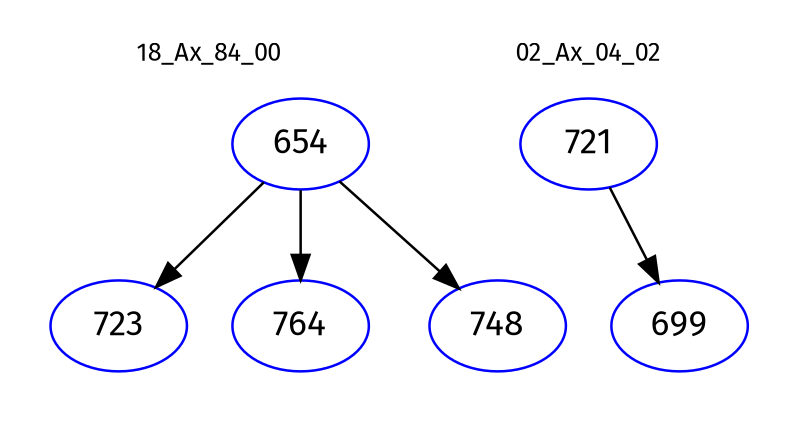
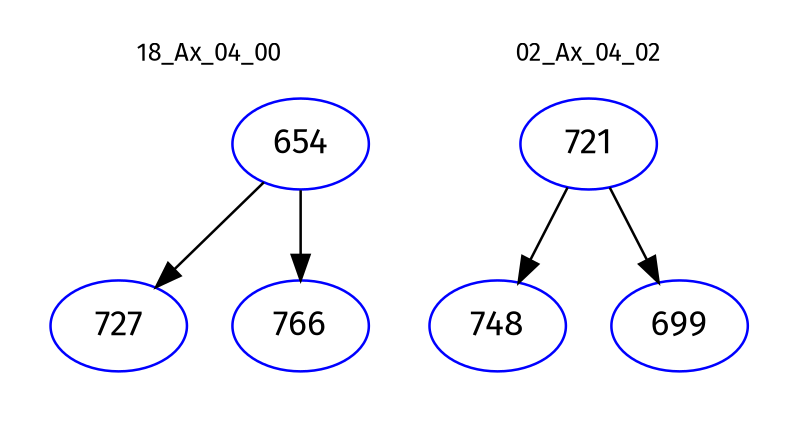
(210, 54) -> (210, 54)
(372, 211) -> (549, 224)
(119, 326) -> (119, 326)
(301, 326) -> (301, 326)
